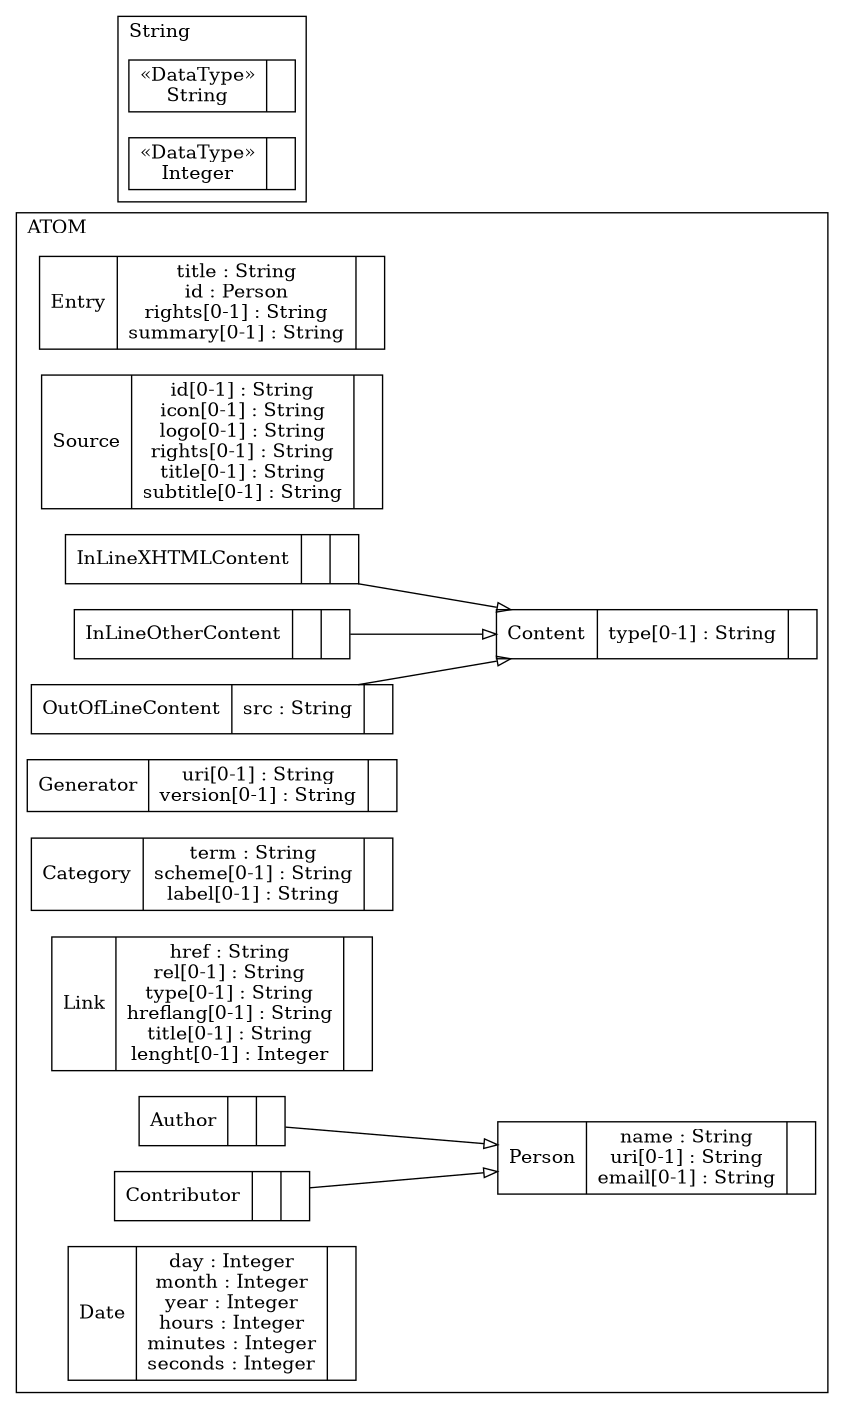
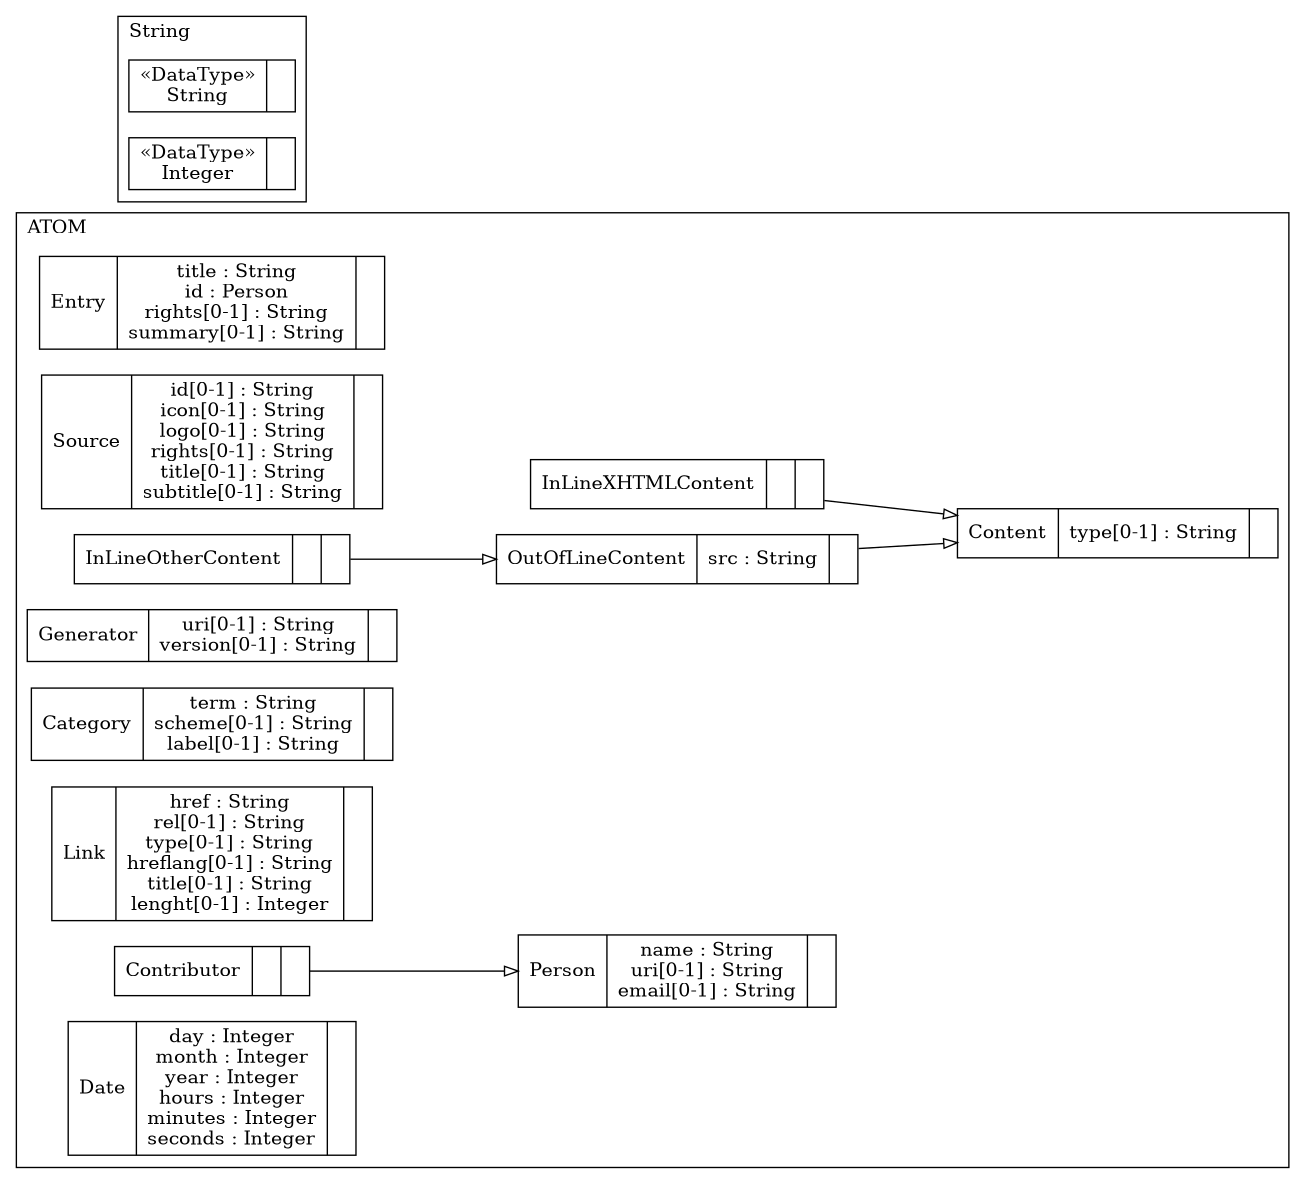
(416, 634) -> (416, 559)
(212, 1121) -> none
